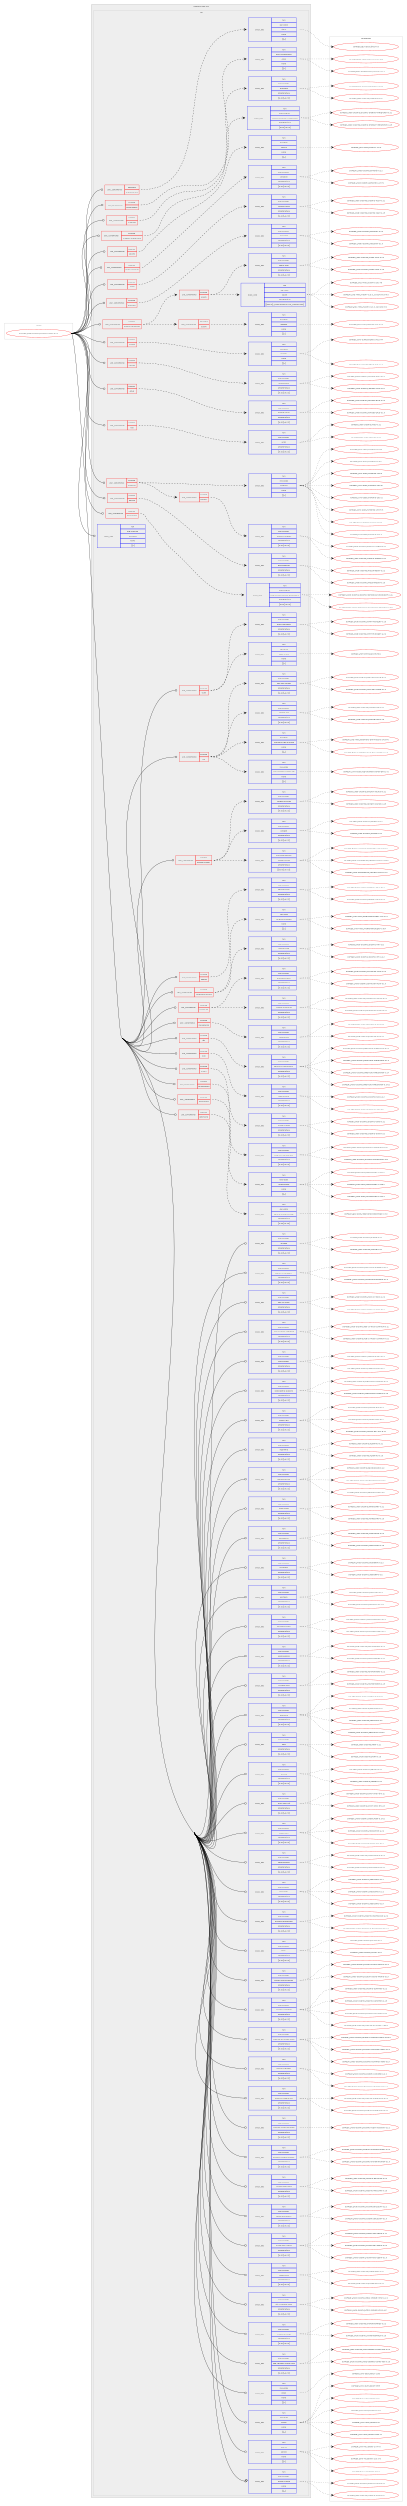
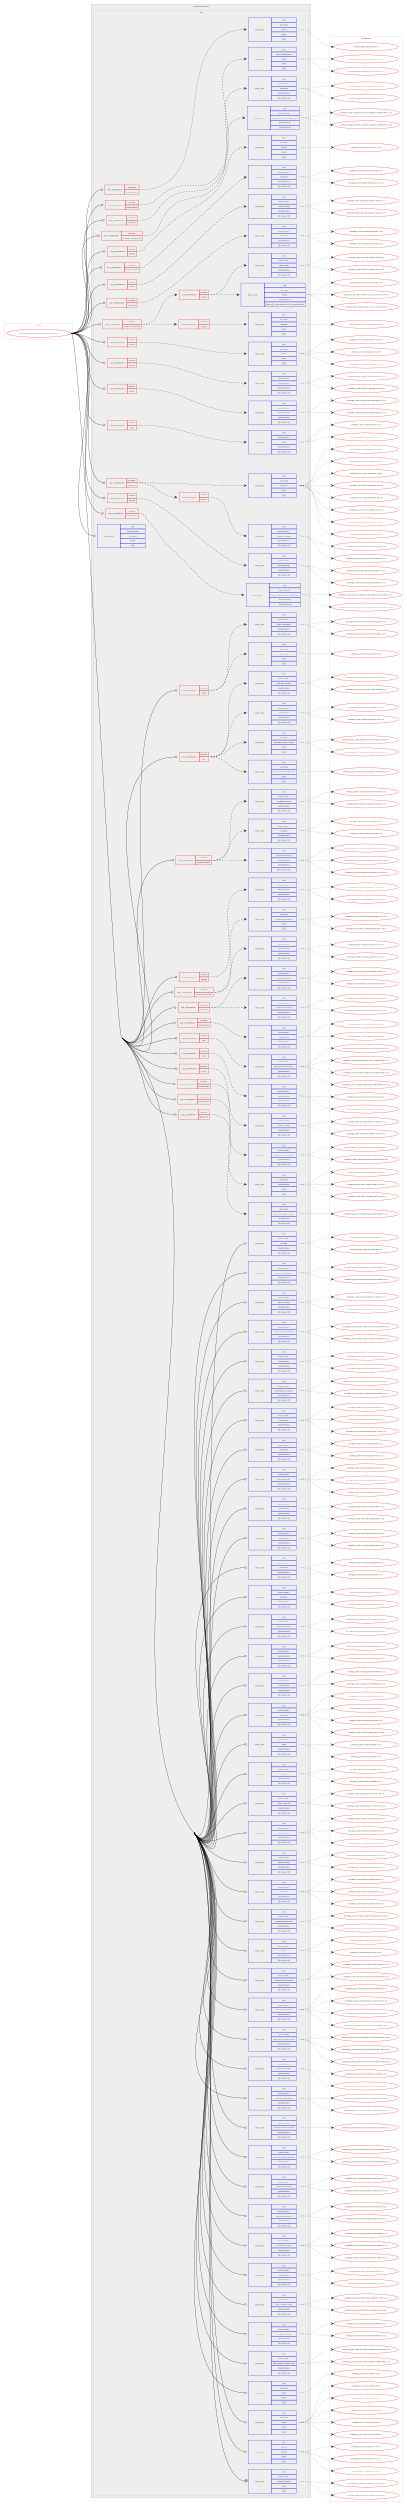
none -> (366, 352)
